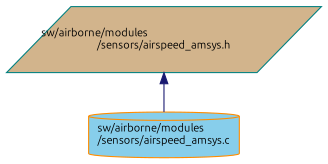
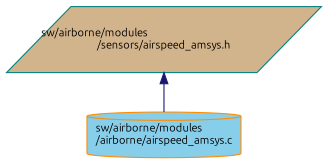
(164, 135) -> (164, 135)
